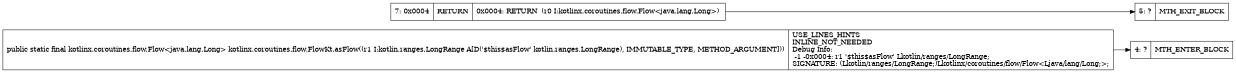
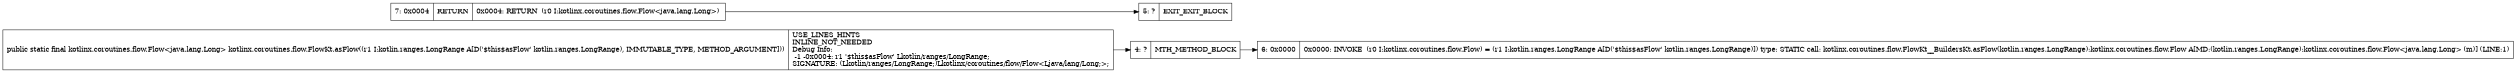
(1192, 12) -> (1195, 12)
(1192, 50) -> (1195, 50)
none -> (1885, 50)
